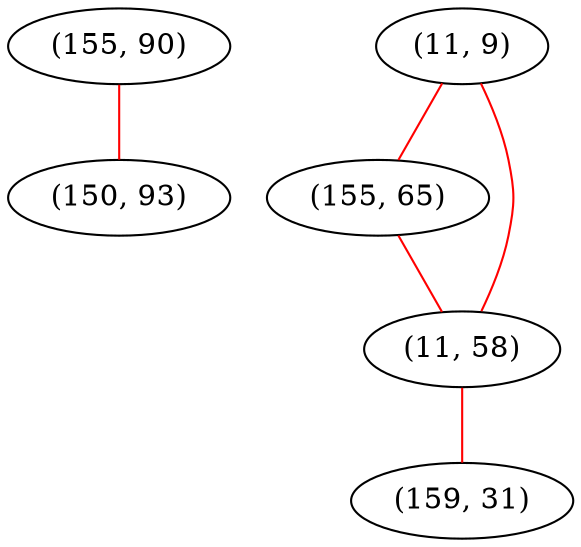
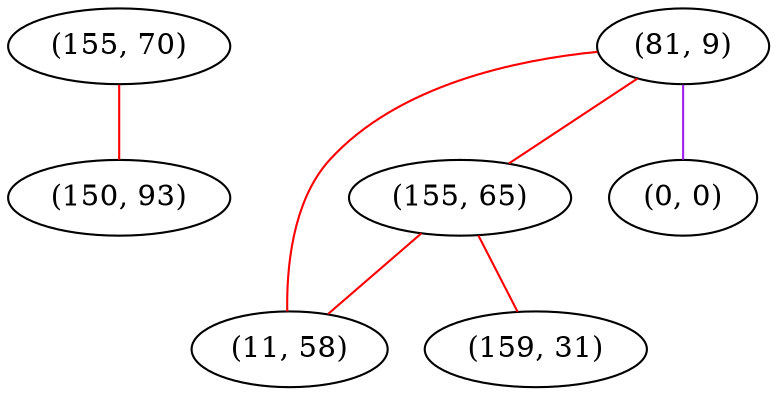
(119, 46) -> (119, 46)
(462, 46) -> (683, 46)
none -> (683, 198)
(462, 425) -> (498, 274)
